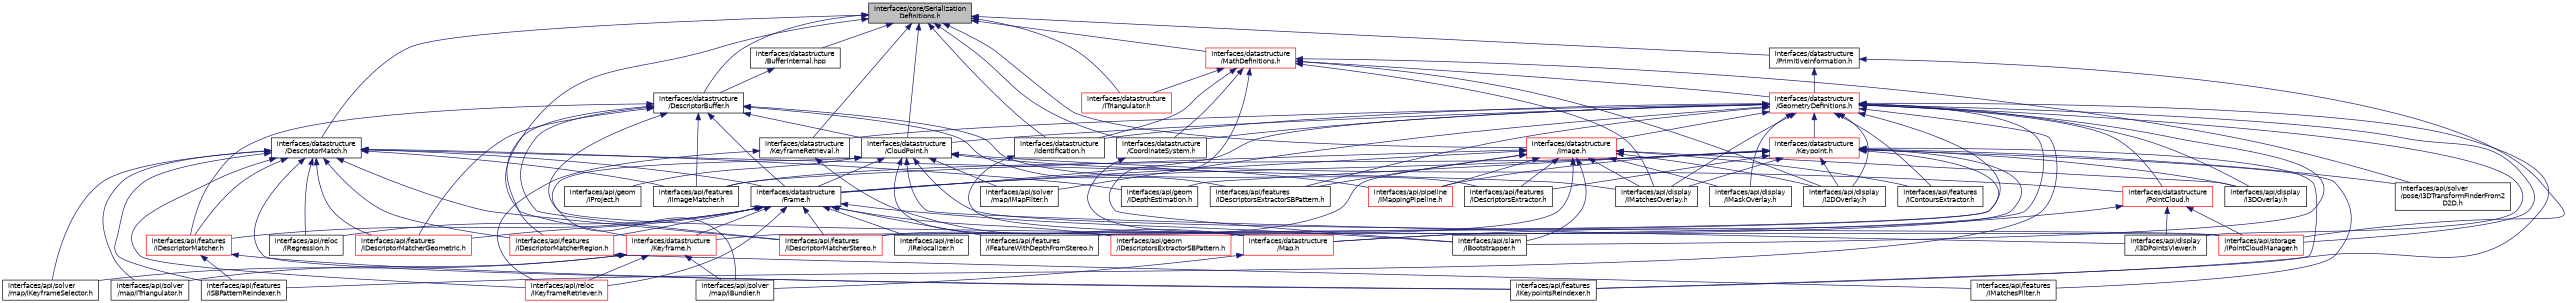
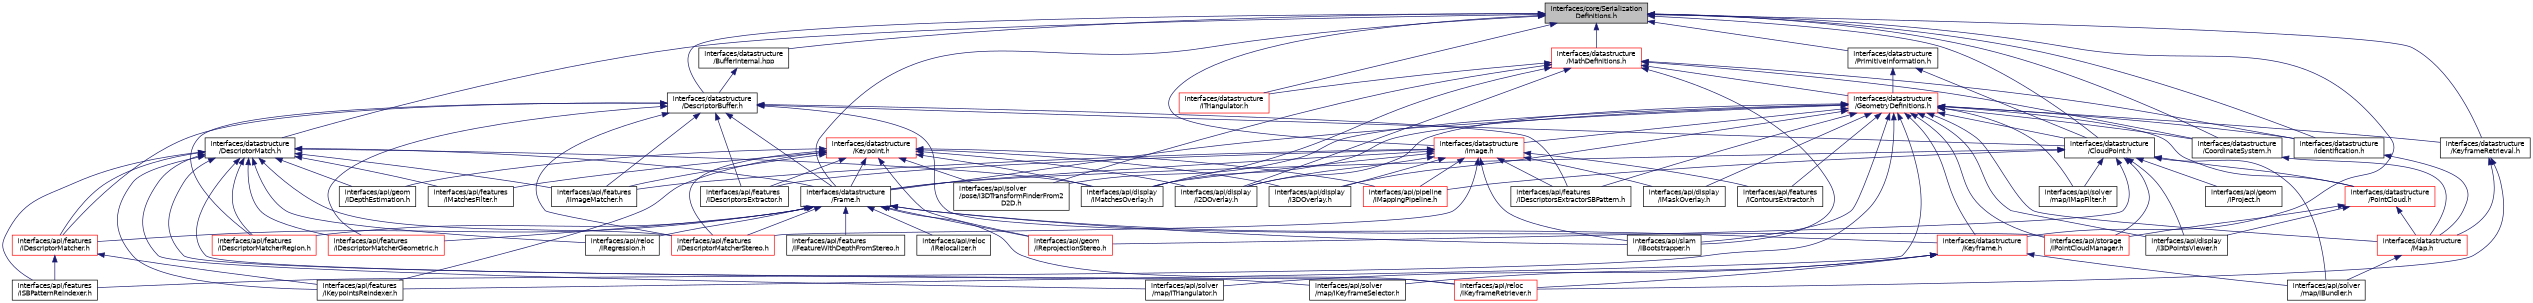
none -> (1138, 54)
(2362, 106) -> (1980, 94)
(1814, 129) -> (1452, 124)
(1354, 233) -> none
(1171, 245) -> (1070, 245)
(1330, 273) -> (370, 171)
